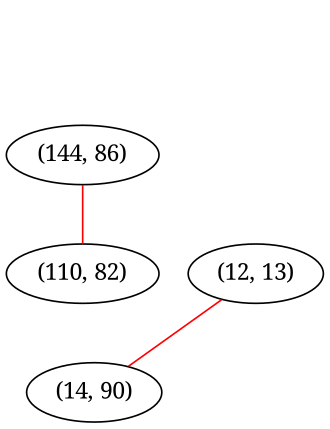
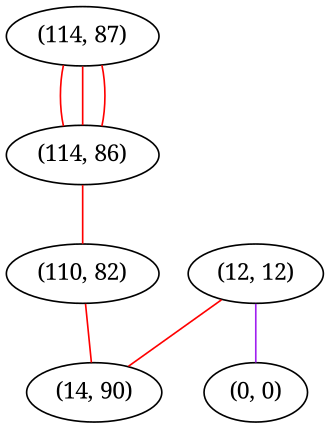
none -> (83, 36)
(83, 155) -> (83, 155)
(256, 274) -> (256, 274)
none -> (88, 333)
none -> (256, 392)
